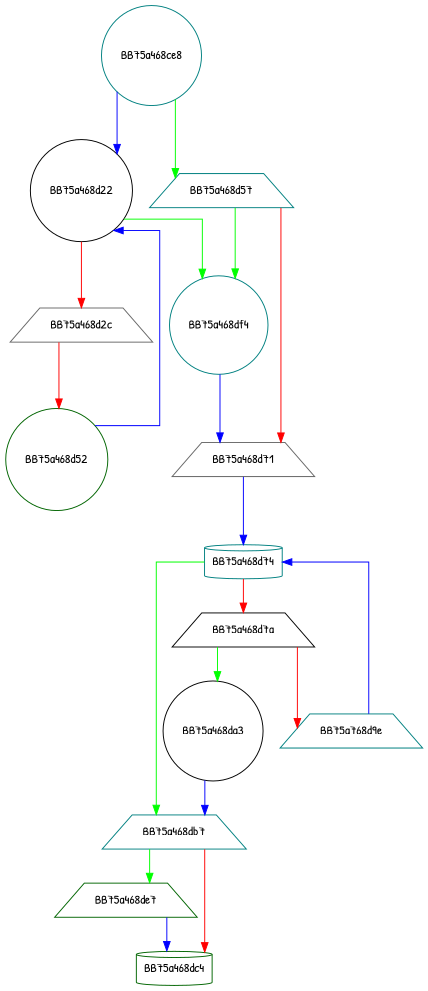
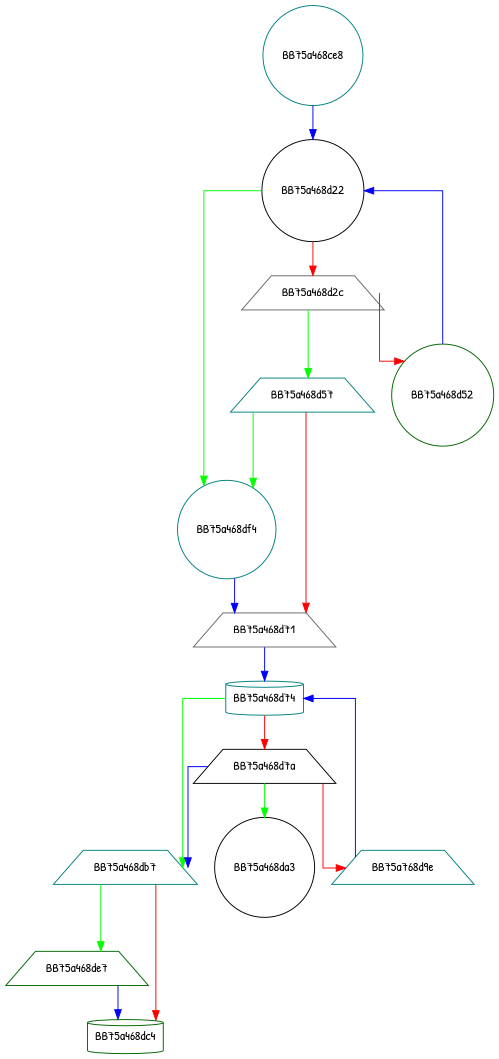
(175, 134) -> (308, 339)
(205, 793) -> (188, 802)
